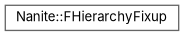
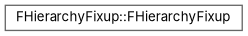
(92, 18) -> (124, 18)
